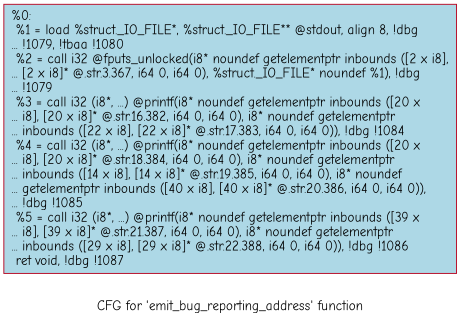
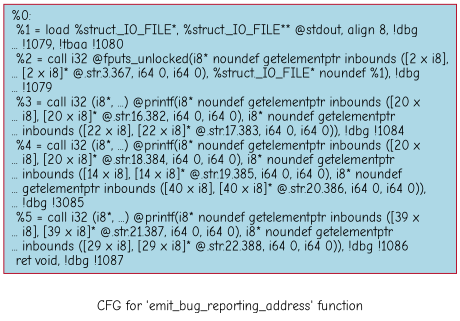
(48, 203) -> (48, 203)
